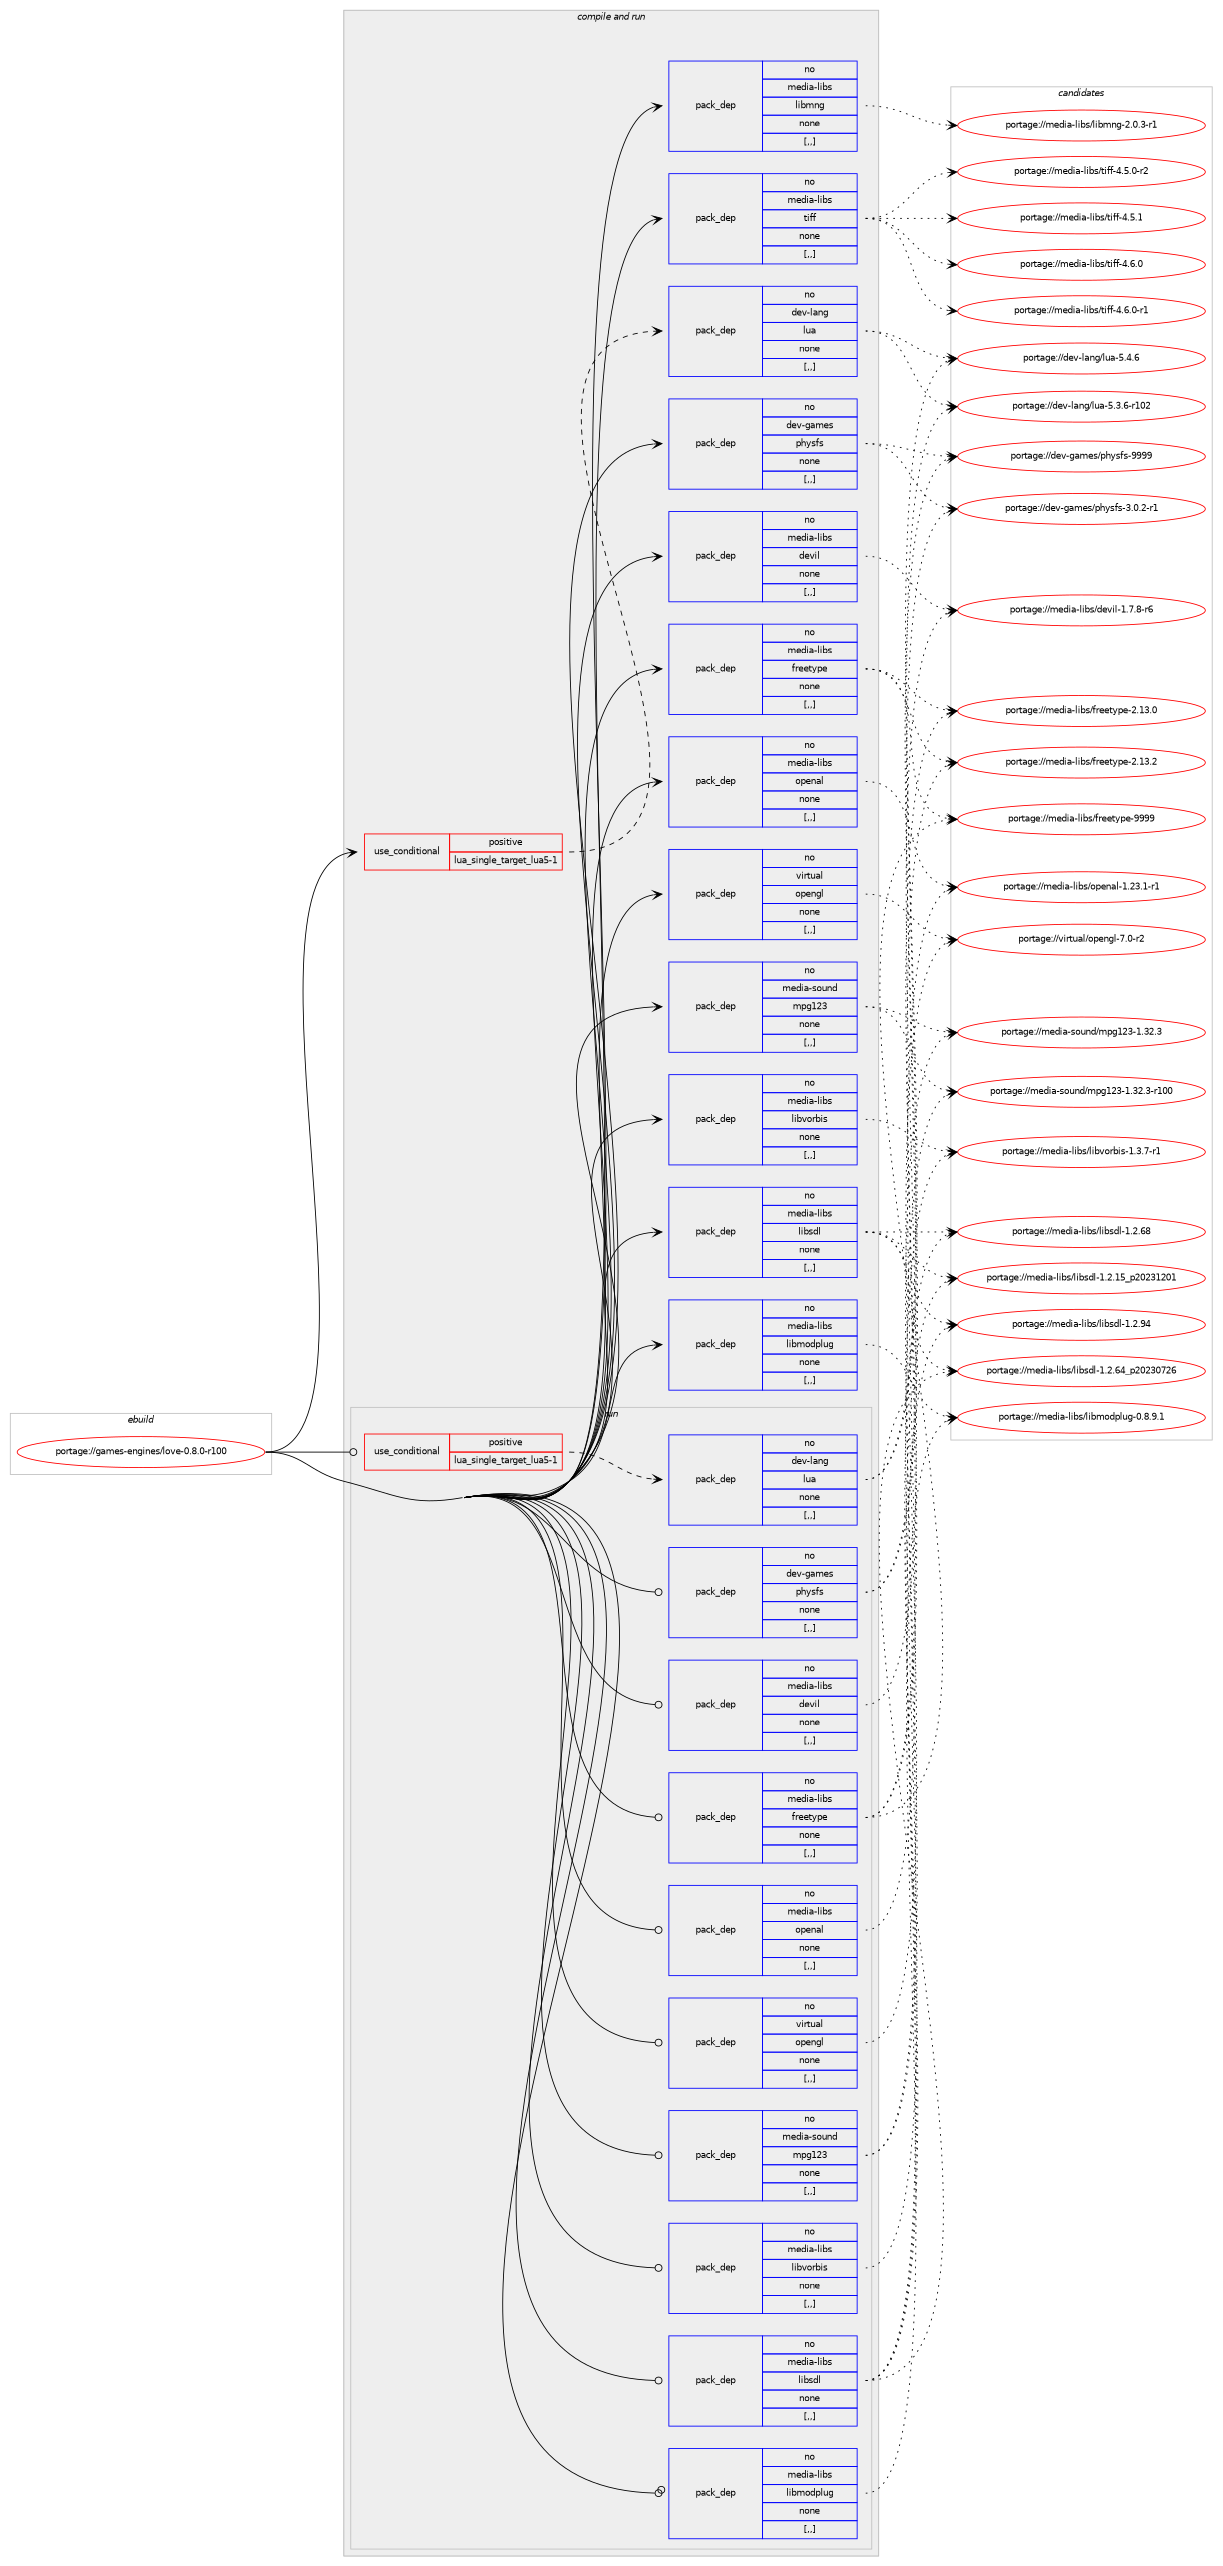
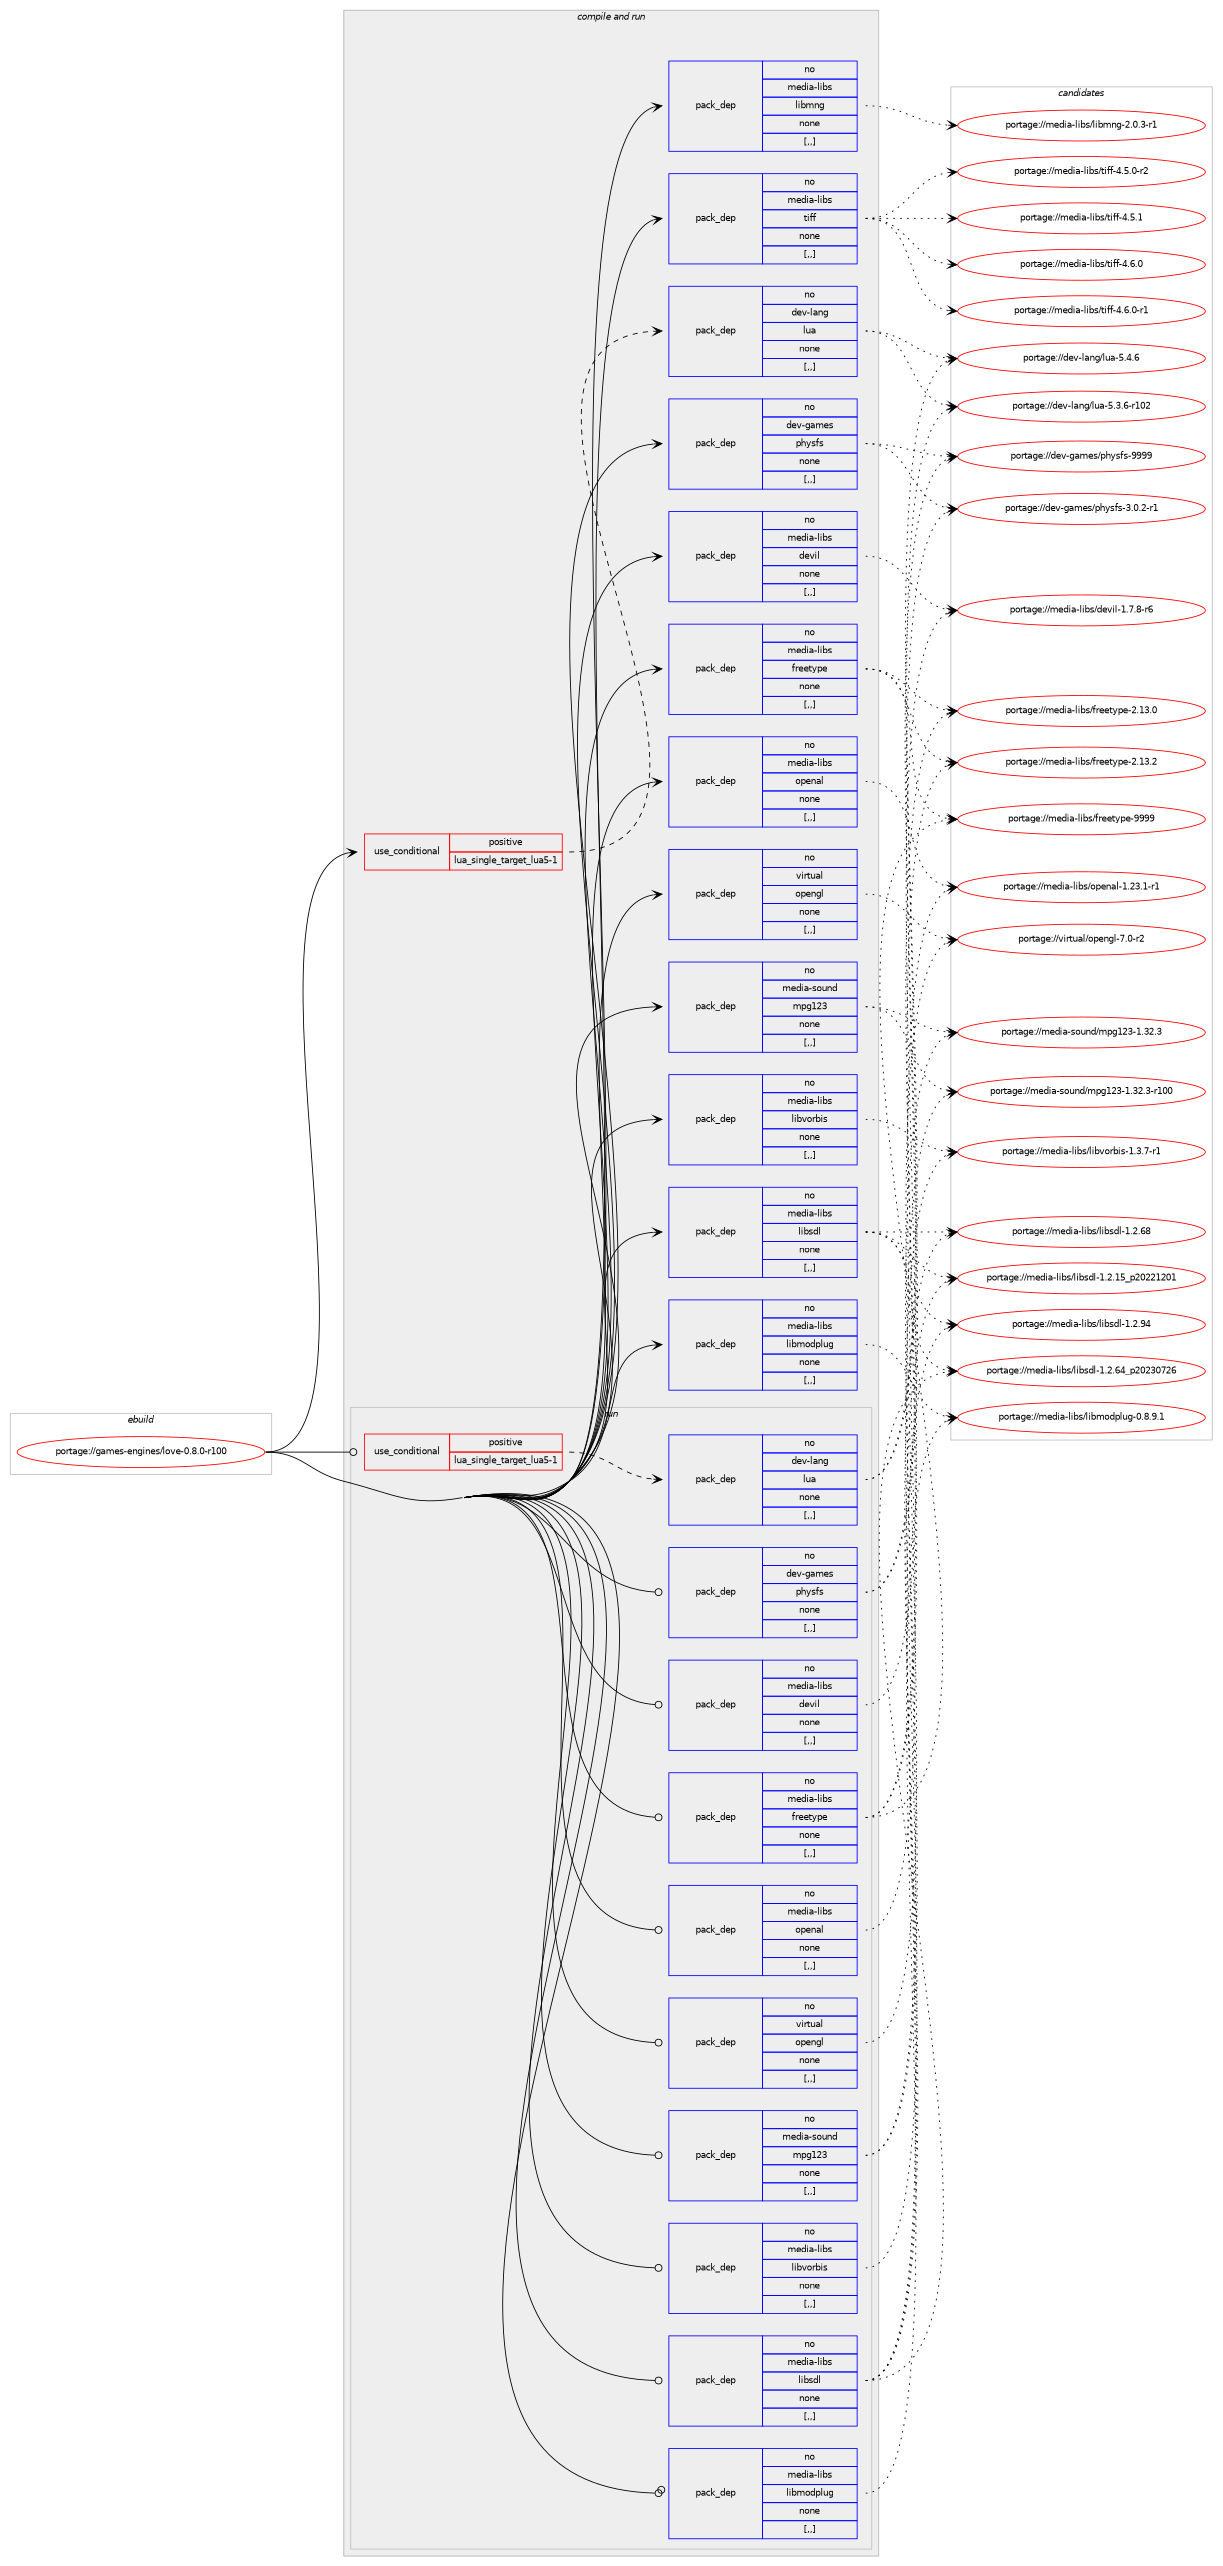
(1082, 1278) -> (1082, 1278)
